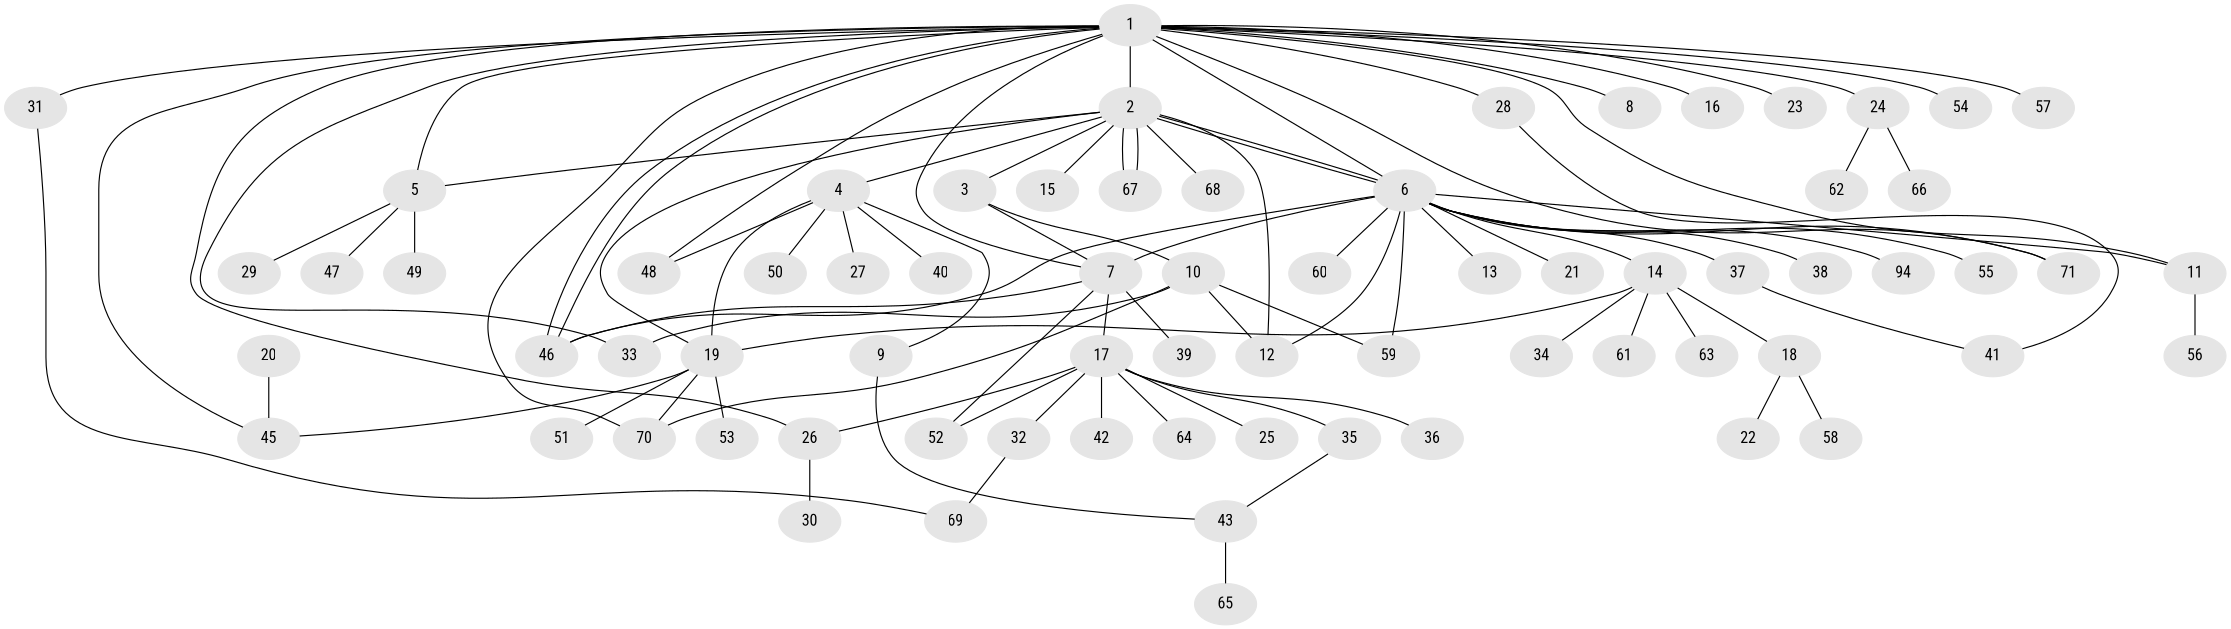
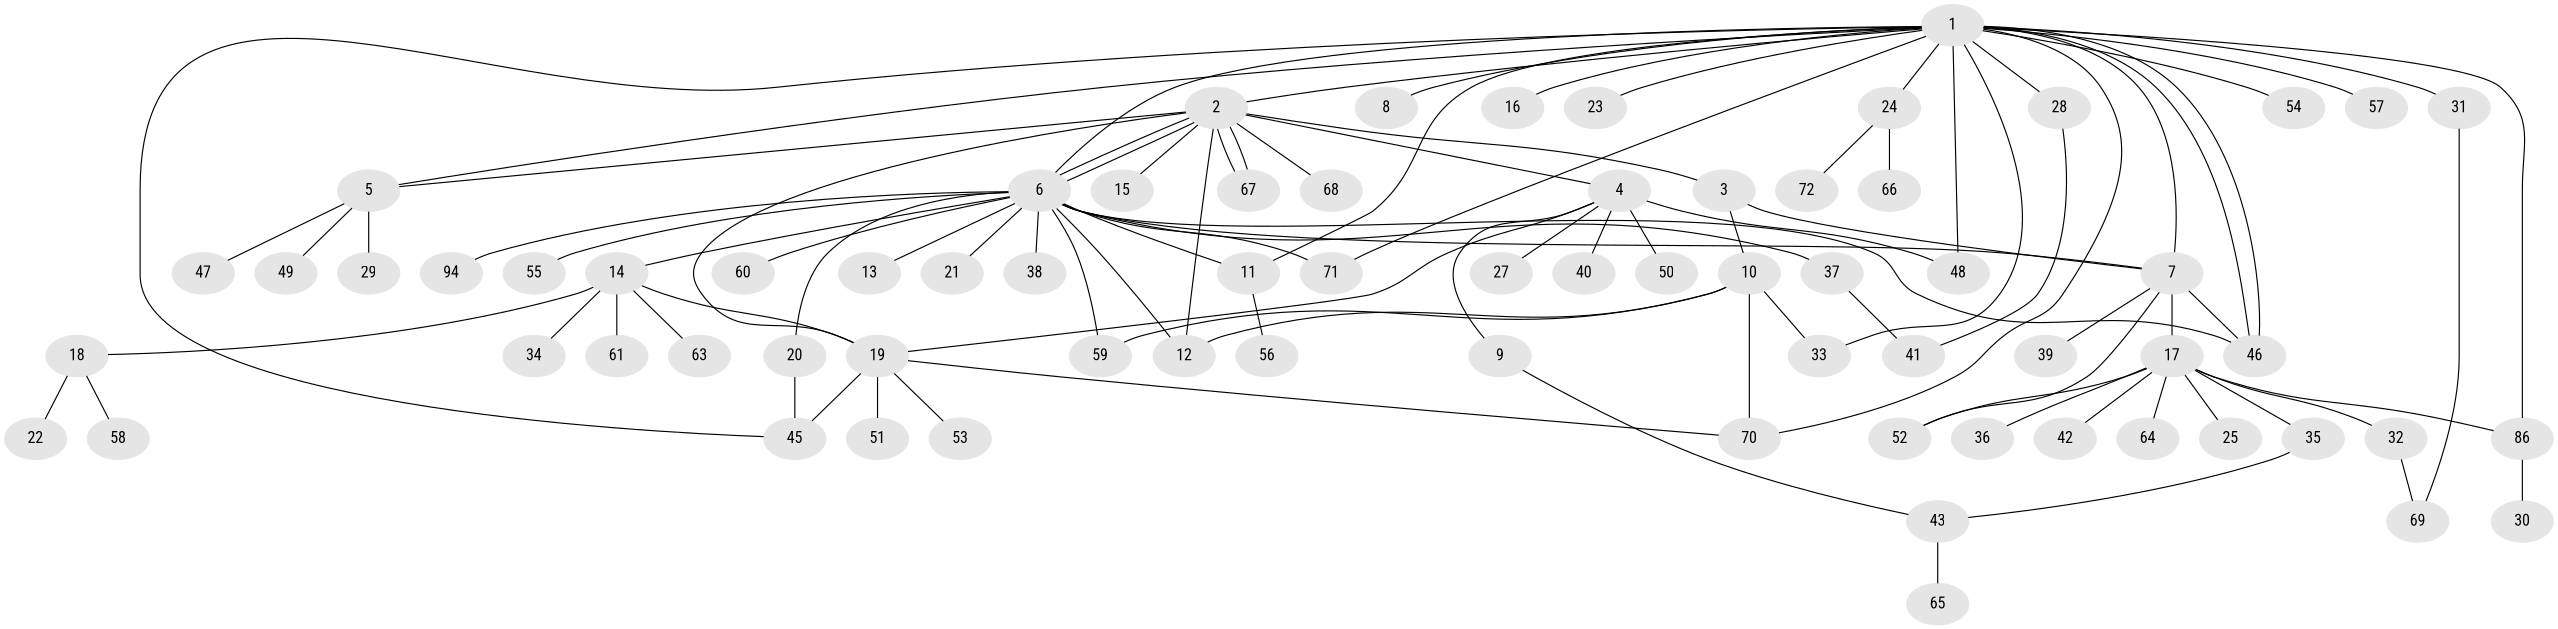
(1837, 191) -> (1807, 191)
none -> (835, 247)
(810, 439) -> (2522, 439)
